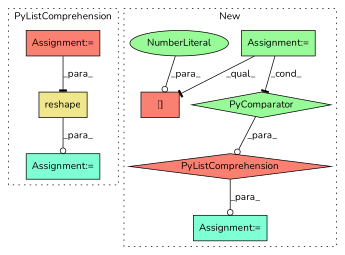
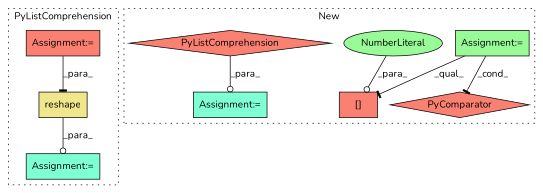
(261, 105) -> (460, 105)
(247, 133) -> none
